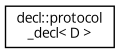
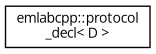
(60, 27) -> (78, 27)
